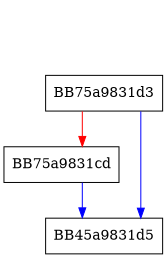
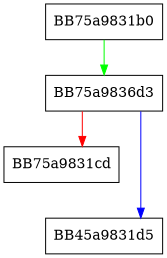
none -> (104, 22)
(104, 93) -> (104, 93)
(82, 195) -> none
